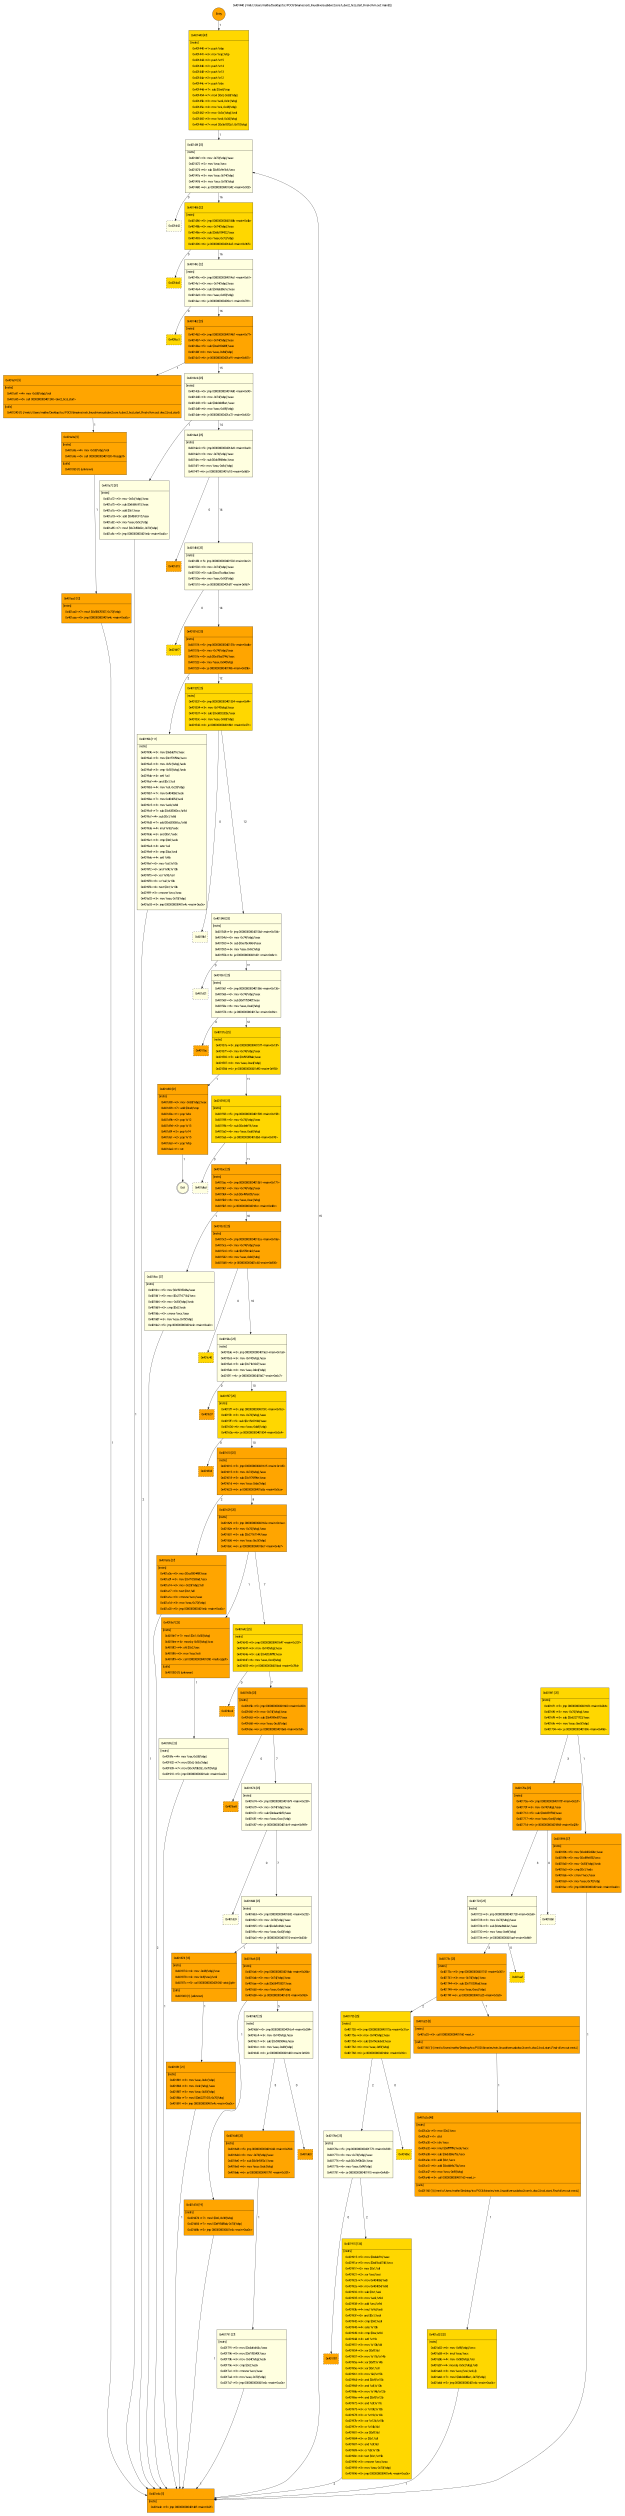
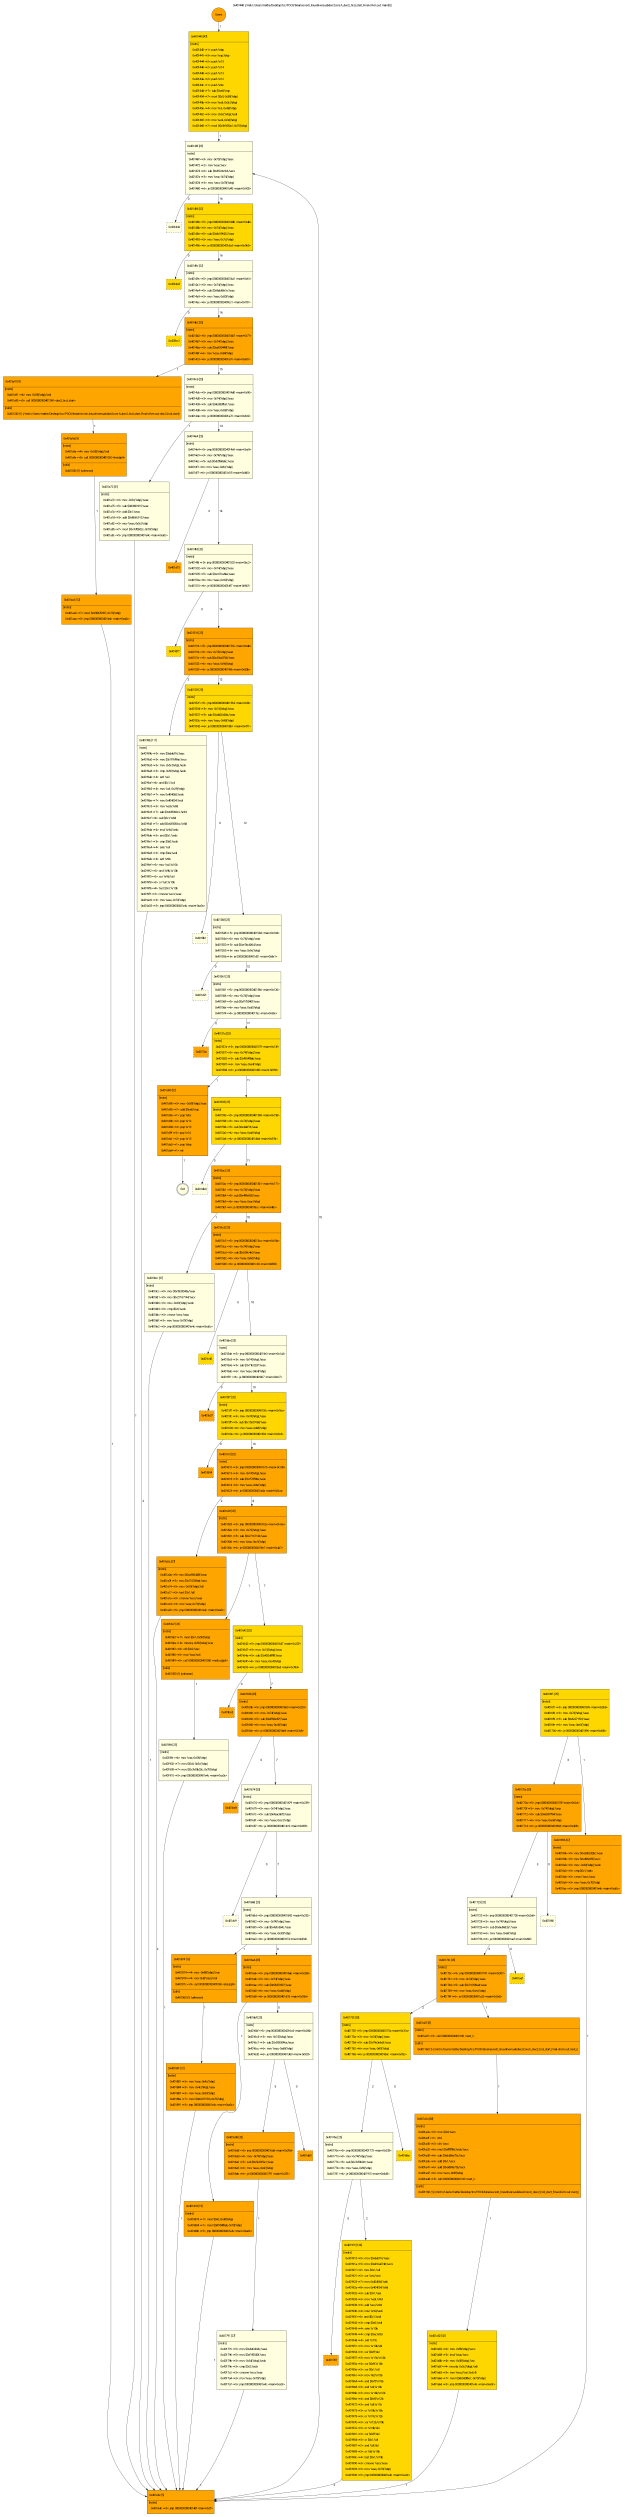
(219, 14) -> (219, 15)
